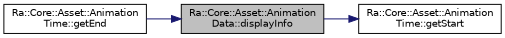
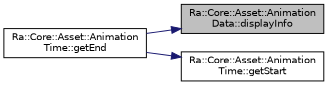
(336, 19) -> (159, 54)
